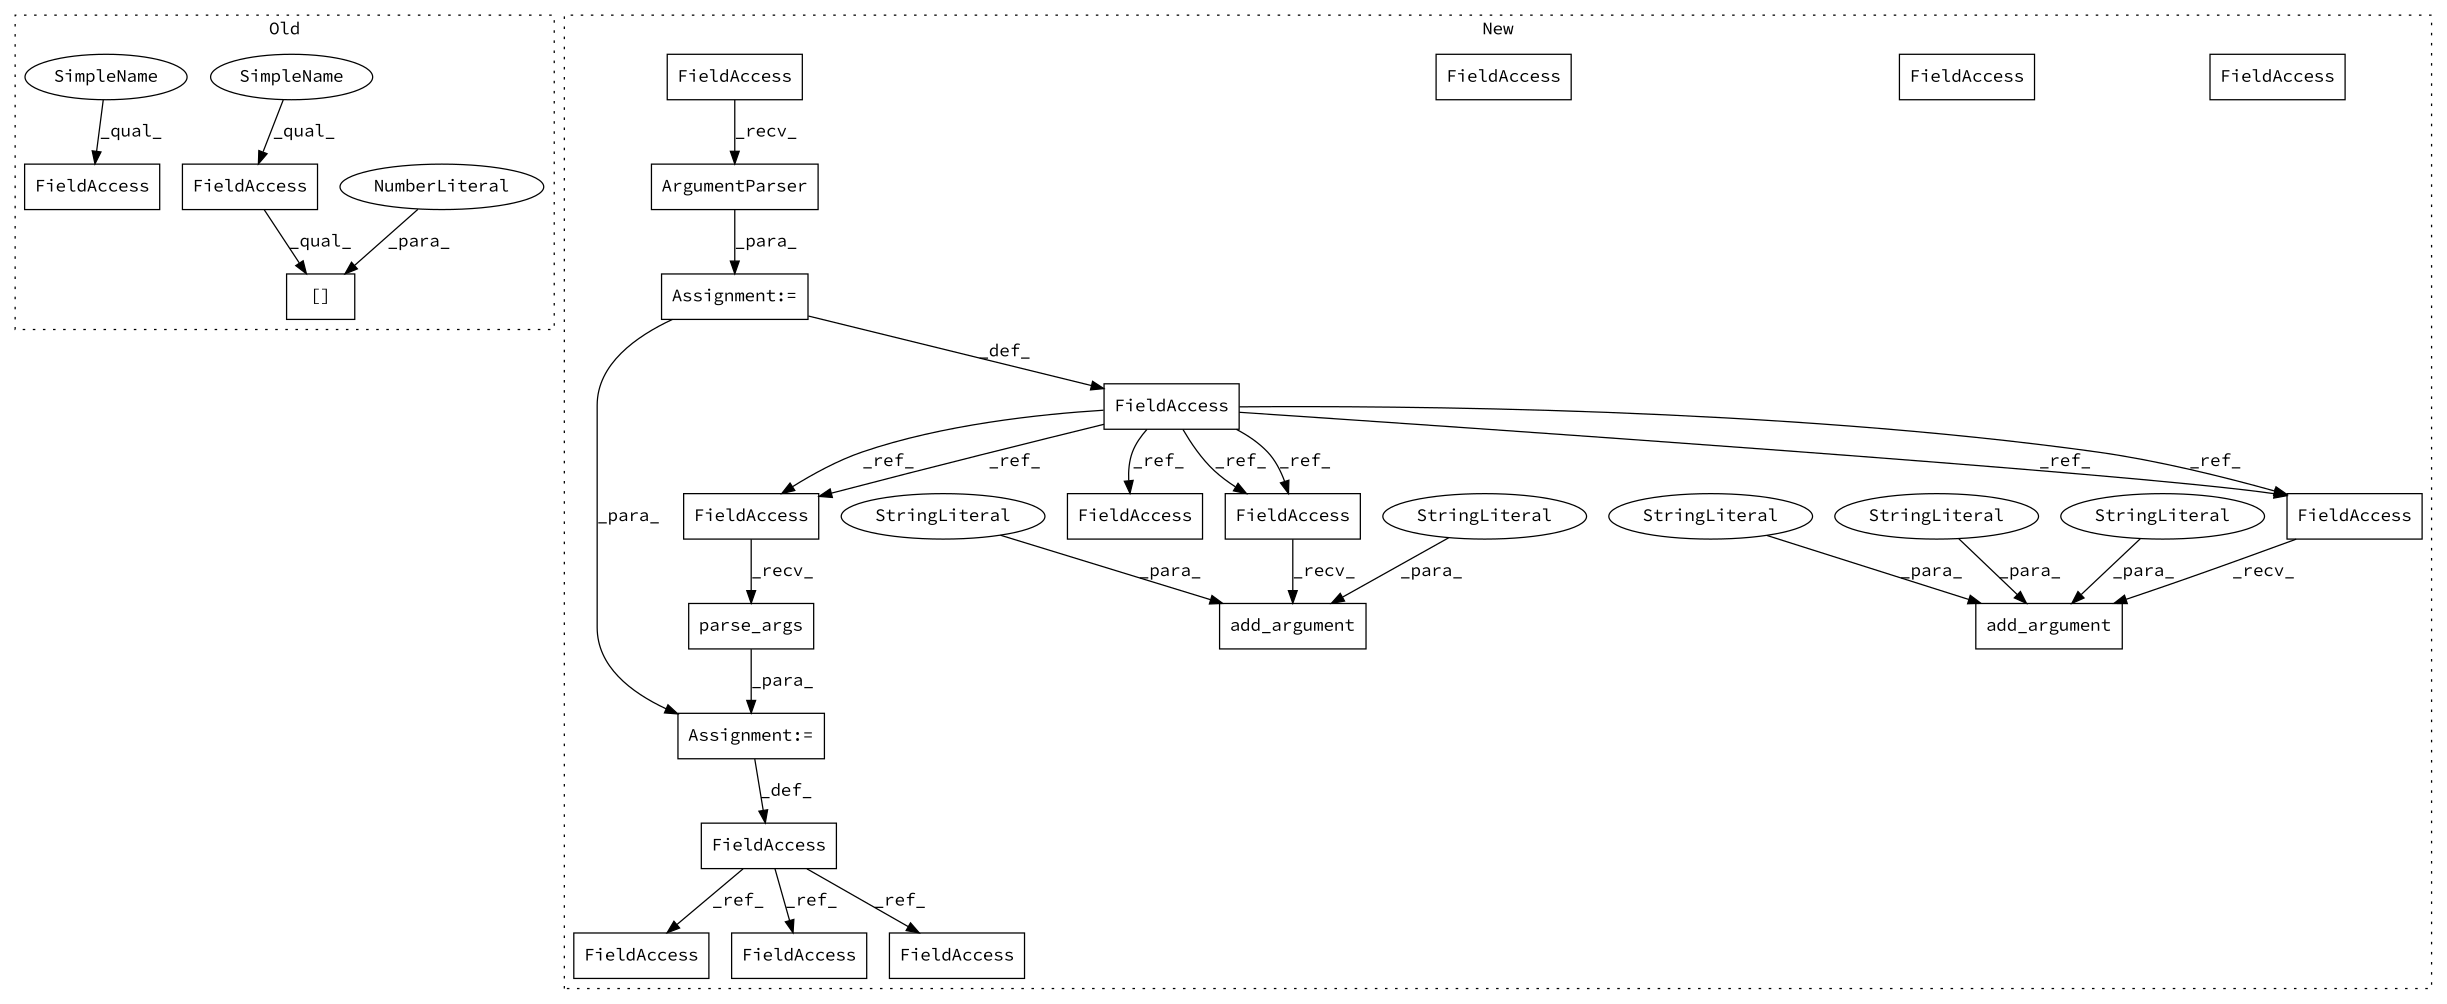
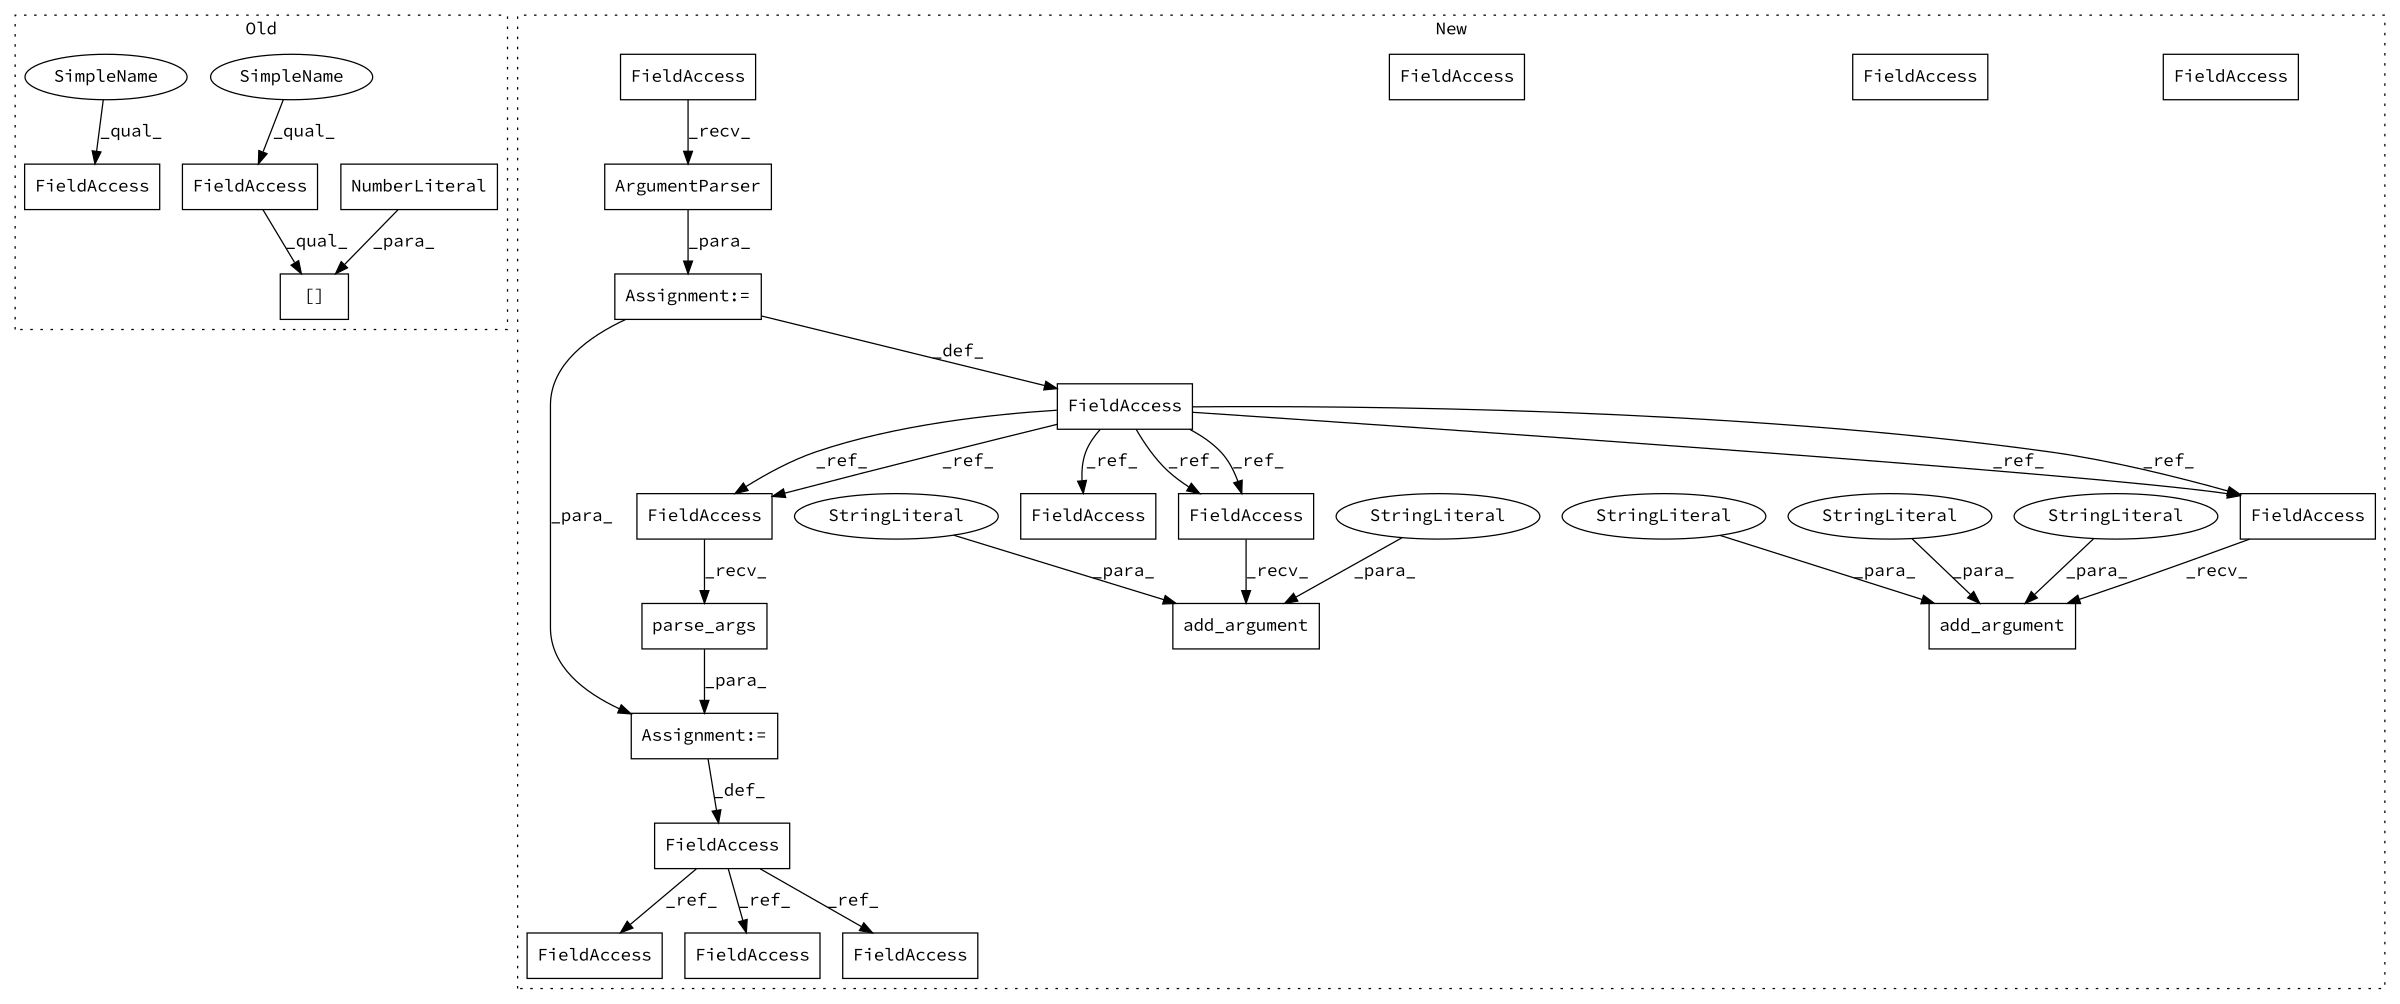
(442, 187) -> (419, 187)
